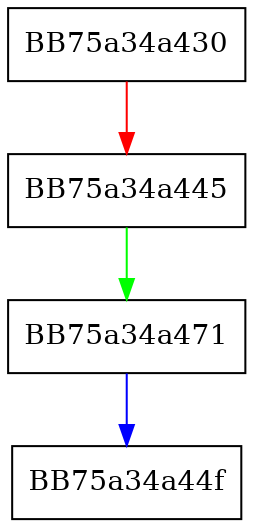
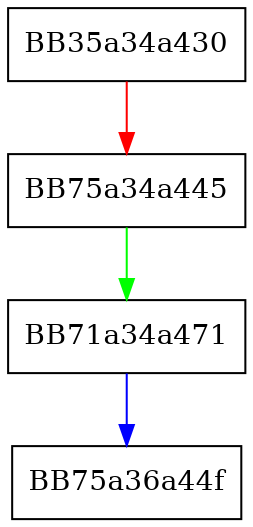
(127, 45) -> (127, 45)
(127, 337) -> (127, 337)
(127, 483) -> (127, 483)
